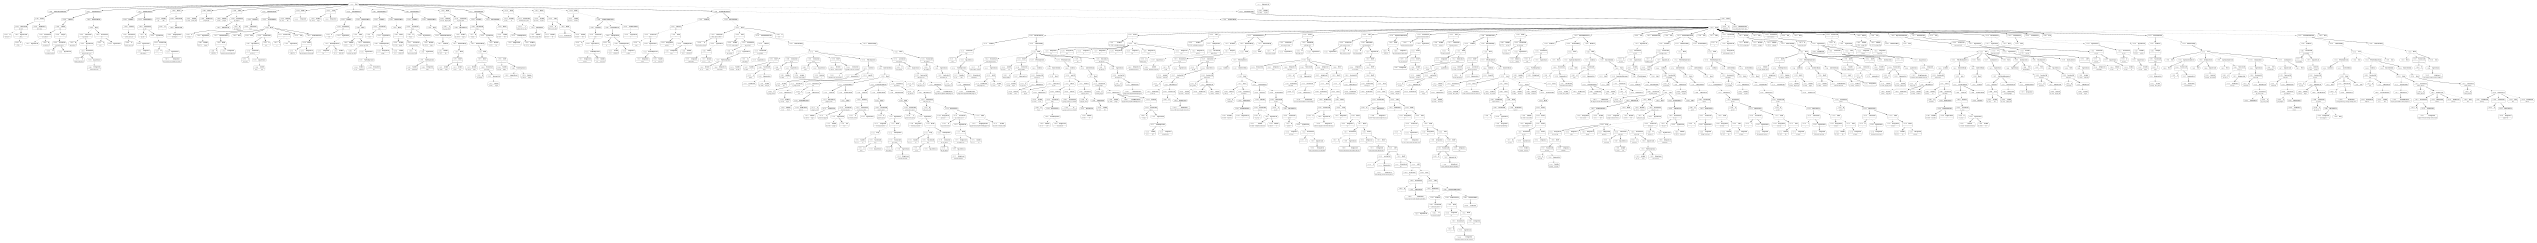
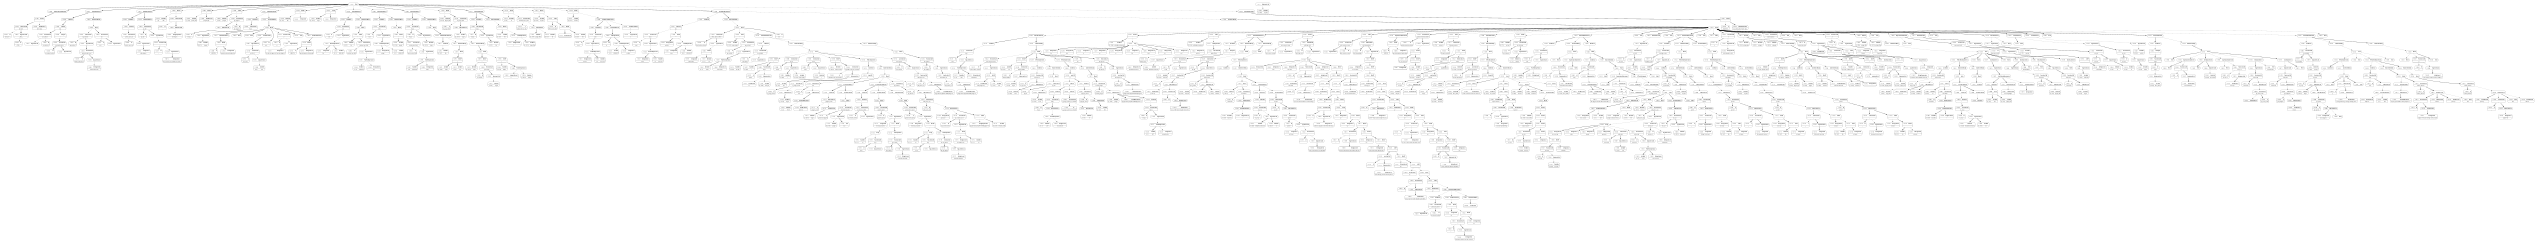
(265, 39) -> (273, 35)
(1470, 44) -> none
none -> (276, 52)
none -> (1165, 52)
(861, 72) -> (852, 72)
